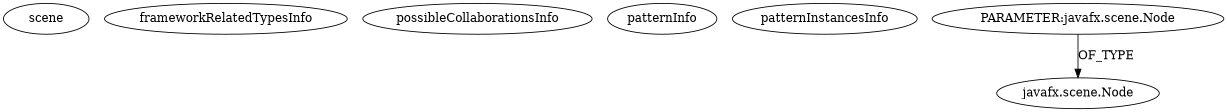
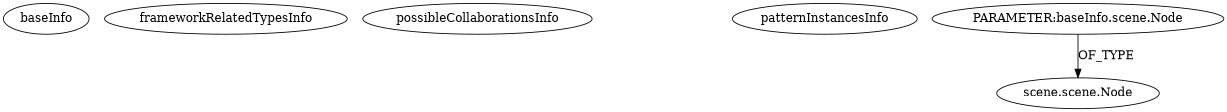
(46, 19) -> (46, 19)
(662, 19) -> none
(1078, 19) -> (1078, 19)
(1078, 93) -> (1078, 93)
